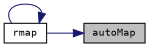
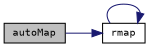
(60, 33) -> (79, 33)
